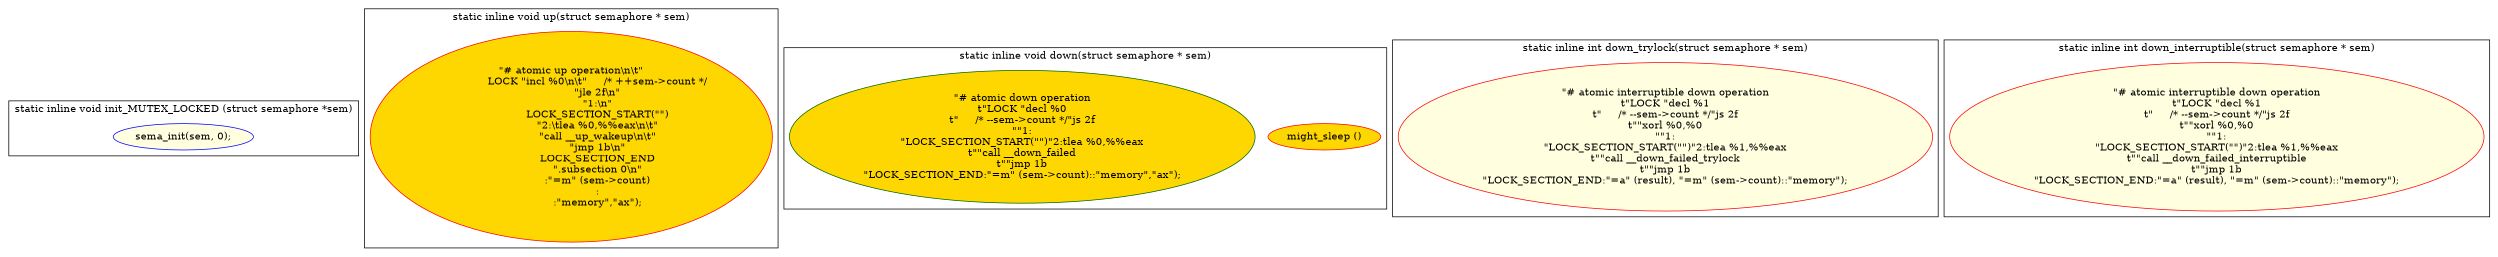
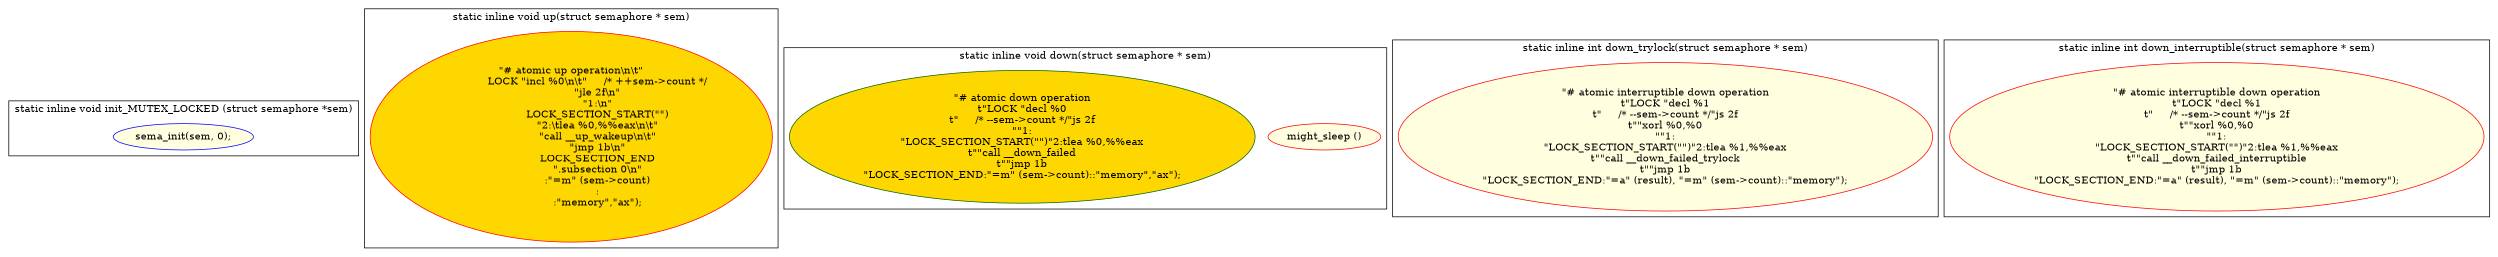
(1324, 137) -> (1324, 137)
